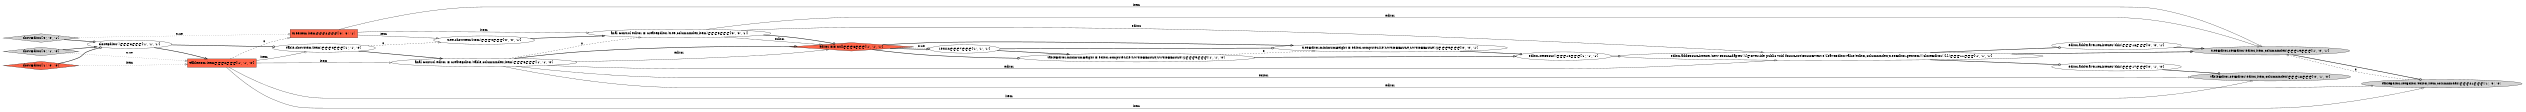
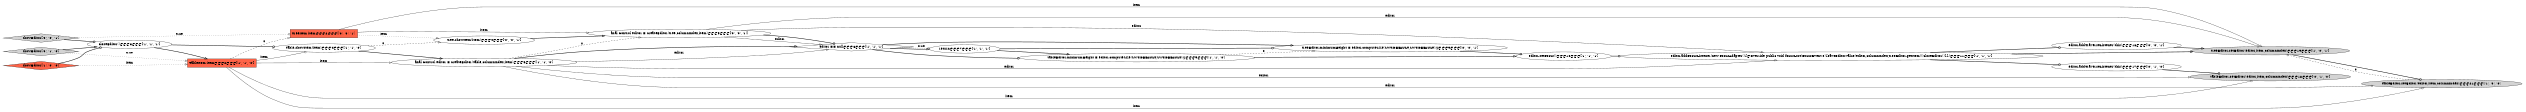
(397, 37) -> (397, 37)
(851, 47) -> (851, 47)
